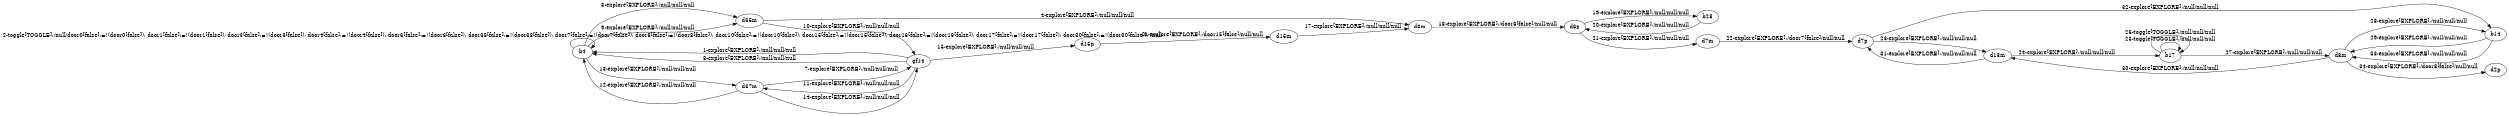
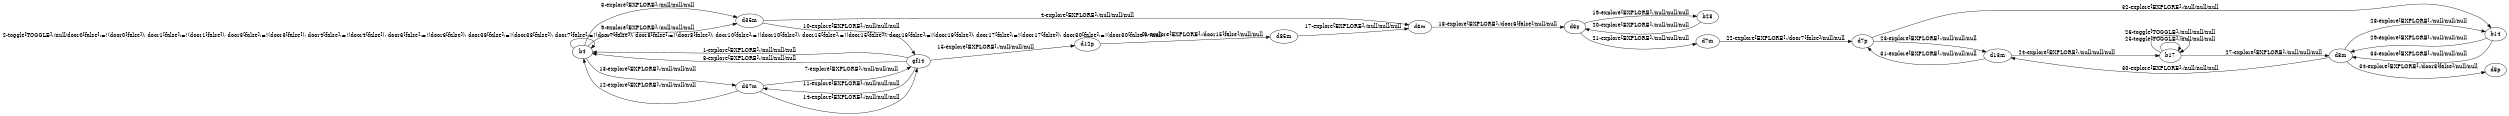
(1284, 37) -> (1284, 37)
(1087, 44) -> (1087, 44)
(2496, 70) -> (2496, 70)
